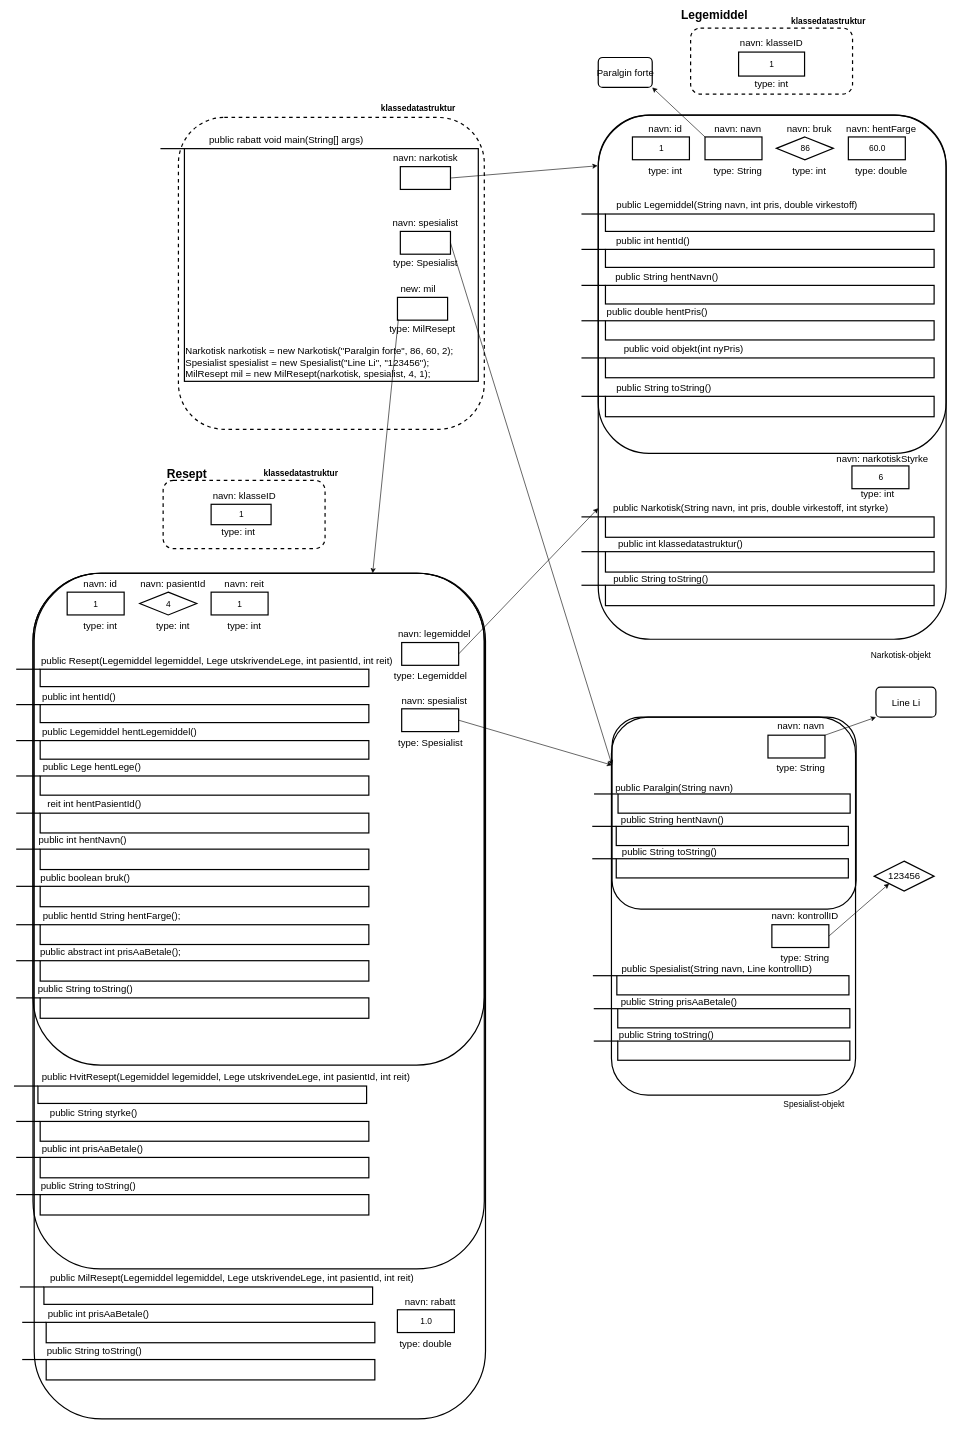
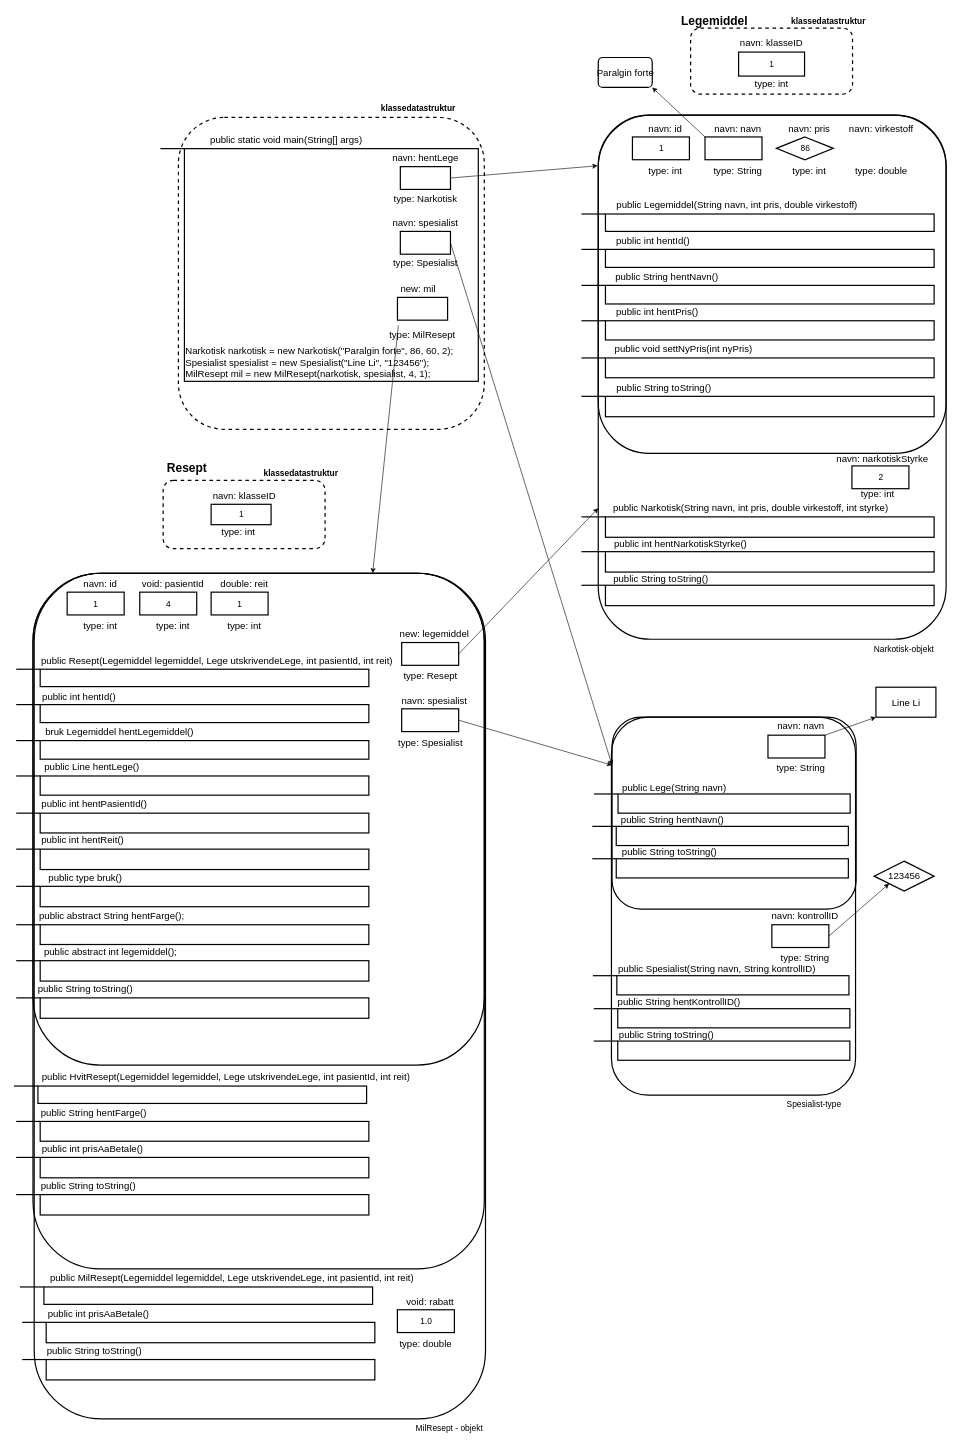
(715, 14) -> (715, 20)
(810, 128) -> (810, 128)
(882, 128) -> (882, 128)
(287, 140) -> (287, 140)
(877, 148) -> none
(426, 158) -> (426, 158)
none -> (426, 198)
(658, 312) -> (658, 312)
(423, 329) -> (423, 335)
(684, 348) -> (684, 348)
(187, 473) -> (187, 467)
(881, 477) -> (881, 477)
(681, 544) -> (681, 544)
(173, 584) -> (173, 584)
(245, 584) -> (245, 584)
(168, 604) -> (168, 604)
(435, 634) -> (435, 634)
(902, 654) -> (905, 648)
(431, 676) -> (431, 676)
(906, 702) -> (906, 702)
(120, 732) -> (120, 732)
(92, 767) -> (92, 767)
(675, 788) -> (675, 788)
(95, 804) -> (95, 804)
(83, 840) -> (83, 840)
(86, 878) -> (86, 878)
(112, 916) -> (112, 916)
(111, 952) -> (111, 952)
(717, 969) -> (717, 969)
(680, 1002) -> (680, 1002)
(815, 1104) -> (815, 1104)
(94, 1113) -> (94, 1113)
(431, 1302) -> (431, 1302)
none -> (450, 1428)
